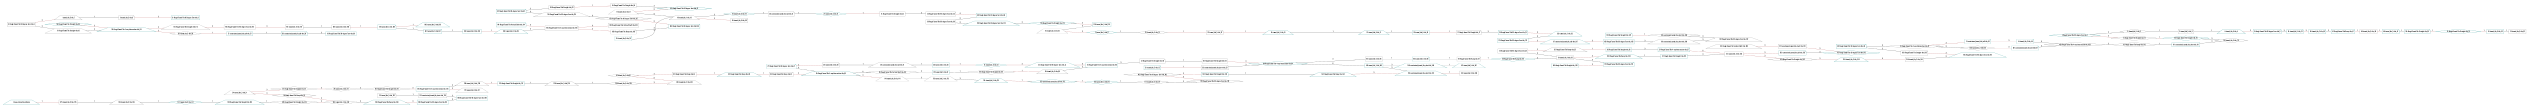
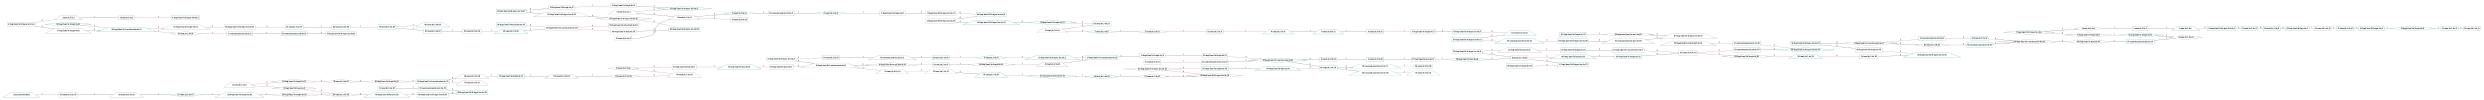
(1375, 74) -> (1308, 69)
